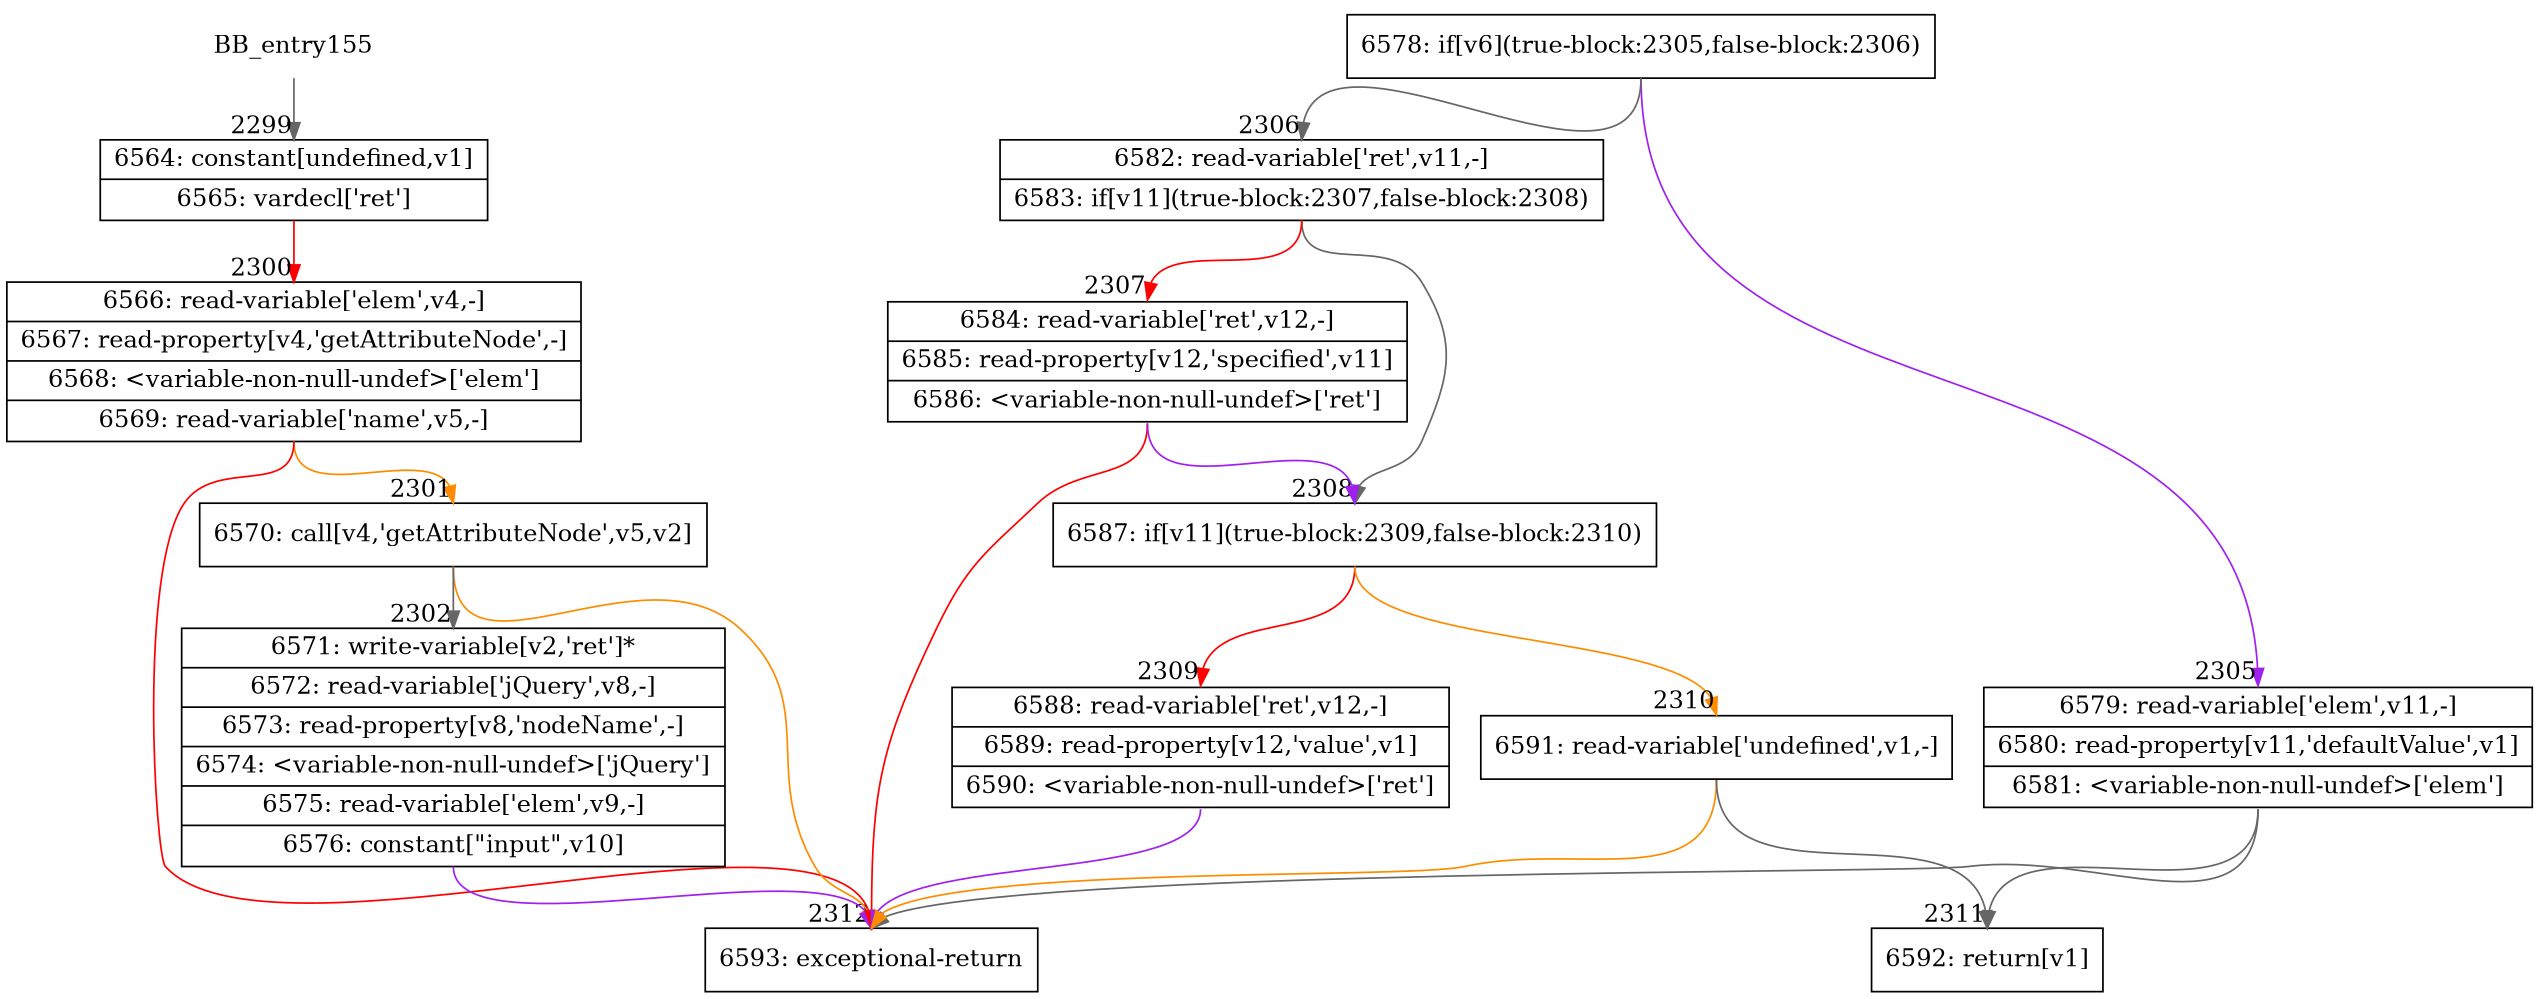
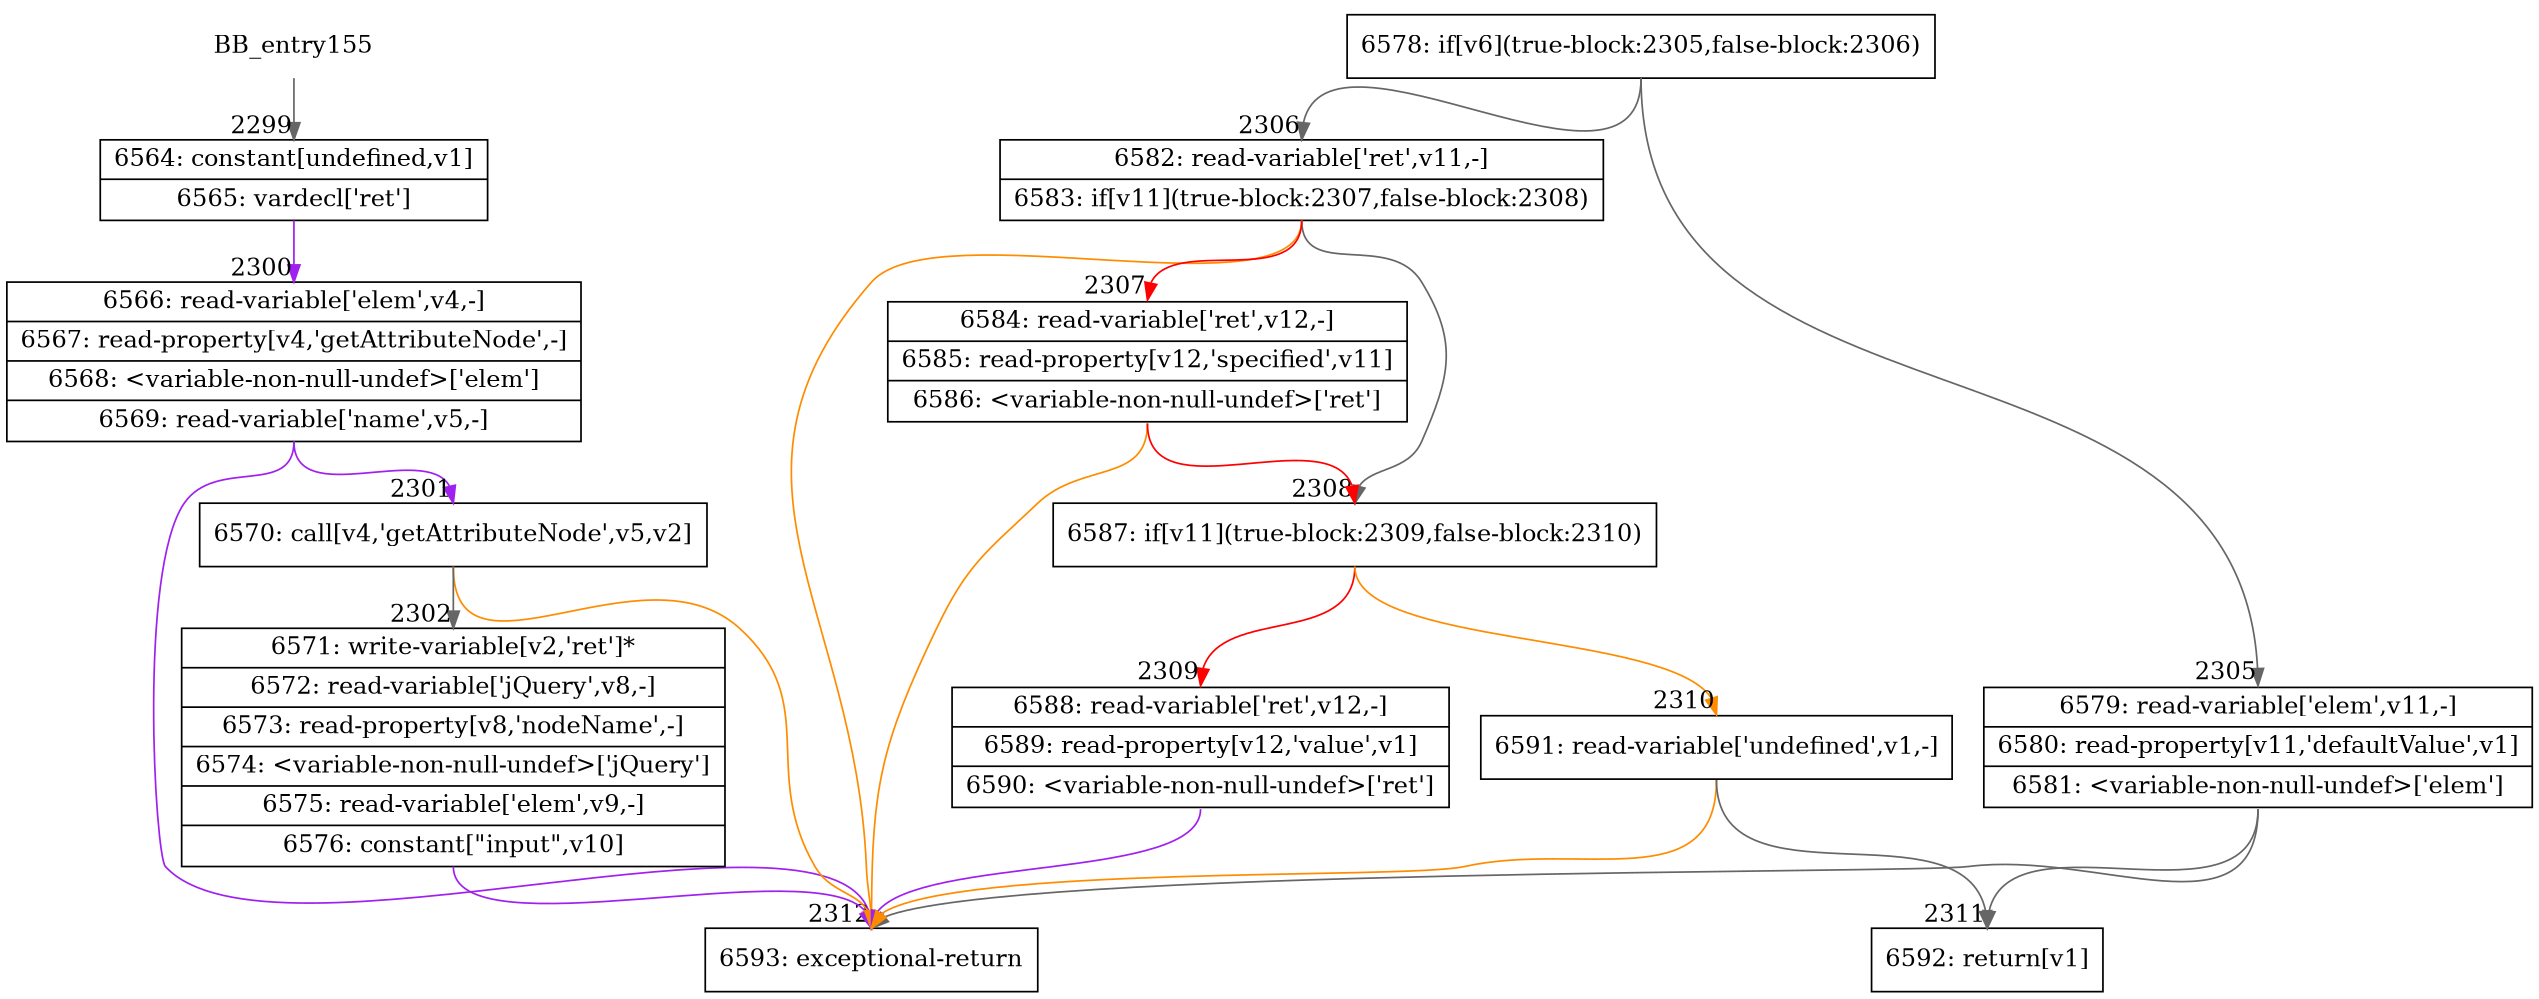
(294, 243) -> (294, 243)
none -> (816, 367)
(1941, 379) -> (1941, 379)
(1242, 464) -> (1242, 464)
(365, 473) -> (365, 473)
(940, 622) -> (940, 622)
(268, 899) -> (268, 899)
